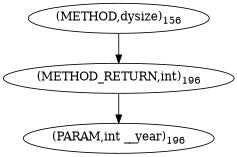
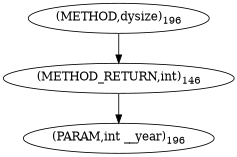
(172, 17) -> (172, 17)
(191, 77) -> (191, 77)
